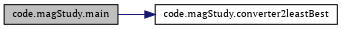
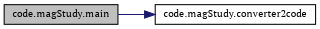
(246, 14) -> (235, 14)
